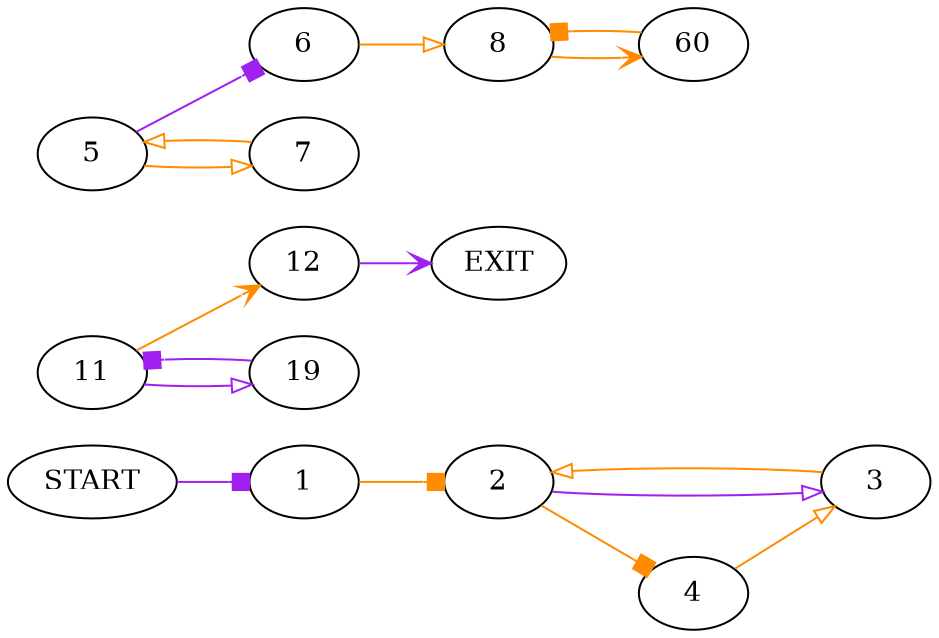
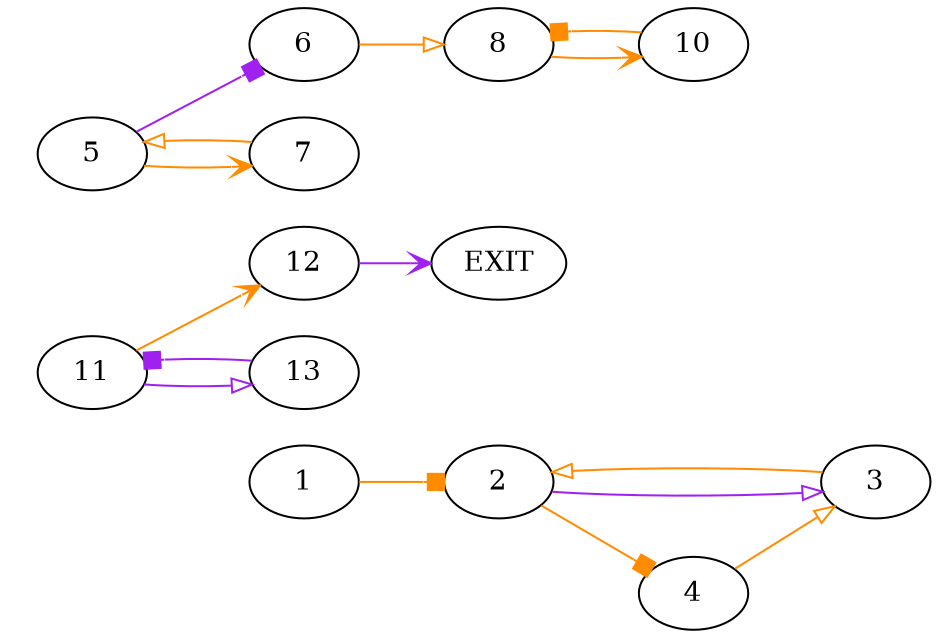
(694, 45) -> (694, 45)
(188, 167) -> (188, 167)
(304, 373) -> (304, 373)
(92, 482) -> none
